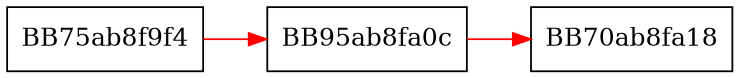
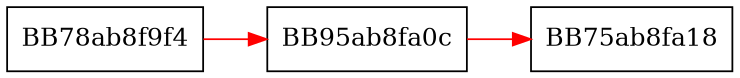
(105, 39) -> (105, 39)
(632, 39) -> (632, 39)
